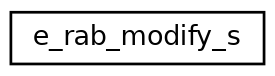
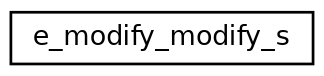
(137, 38) -> (162, 38)
